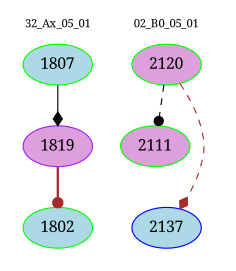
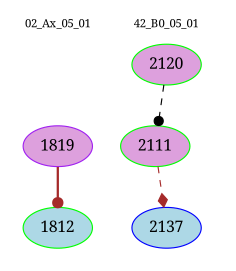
(58, 24) -> (58, 24)
(167, 24) -> (167, 24)
(58, 65) -> none
(204, 139) -> (160, 180)
(58, 228) -> (58, 228)
